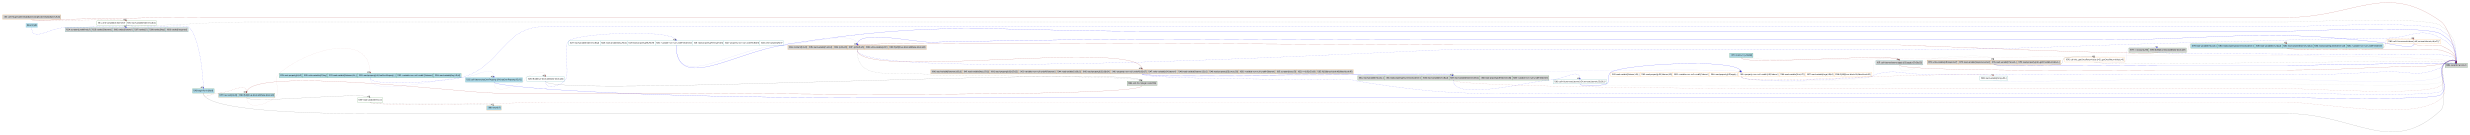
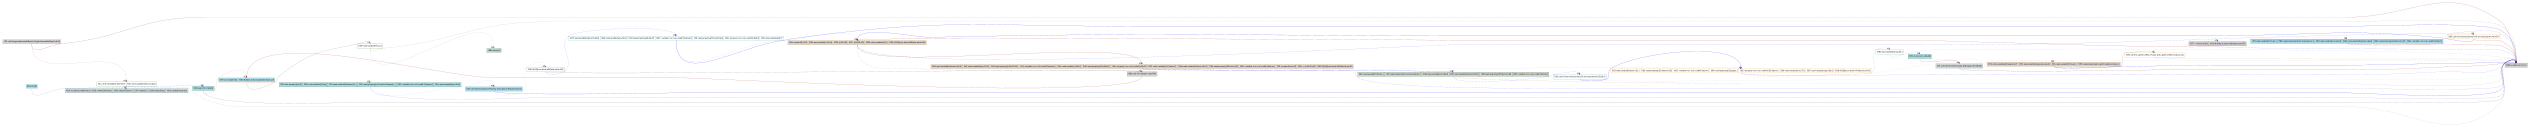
none -> (1898, 56)
